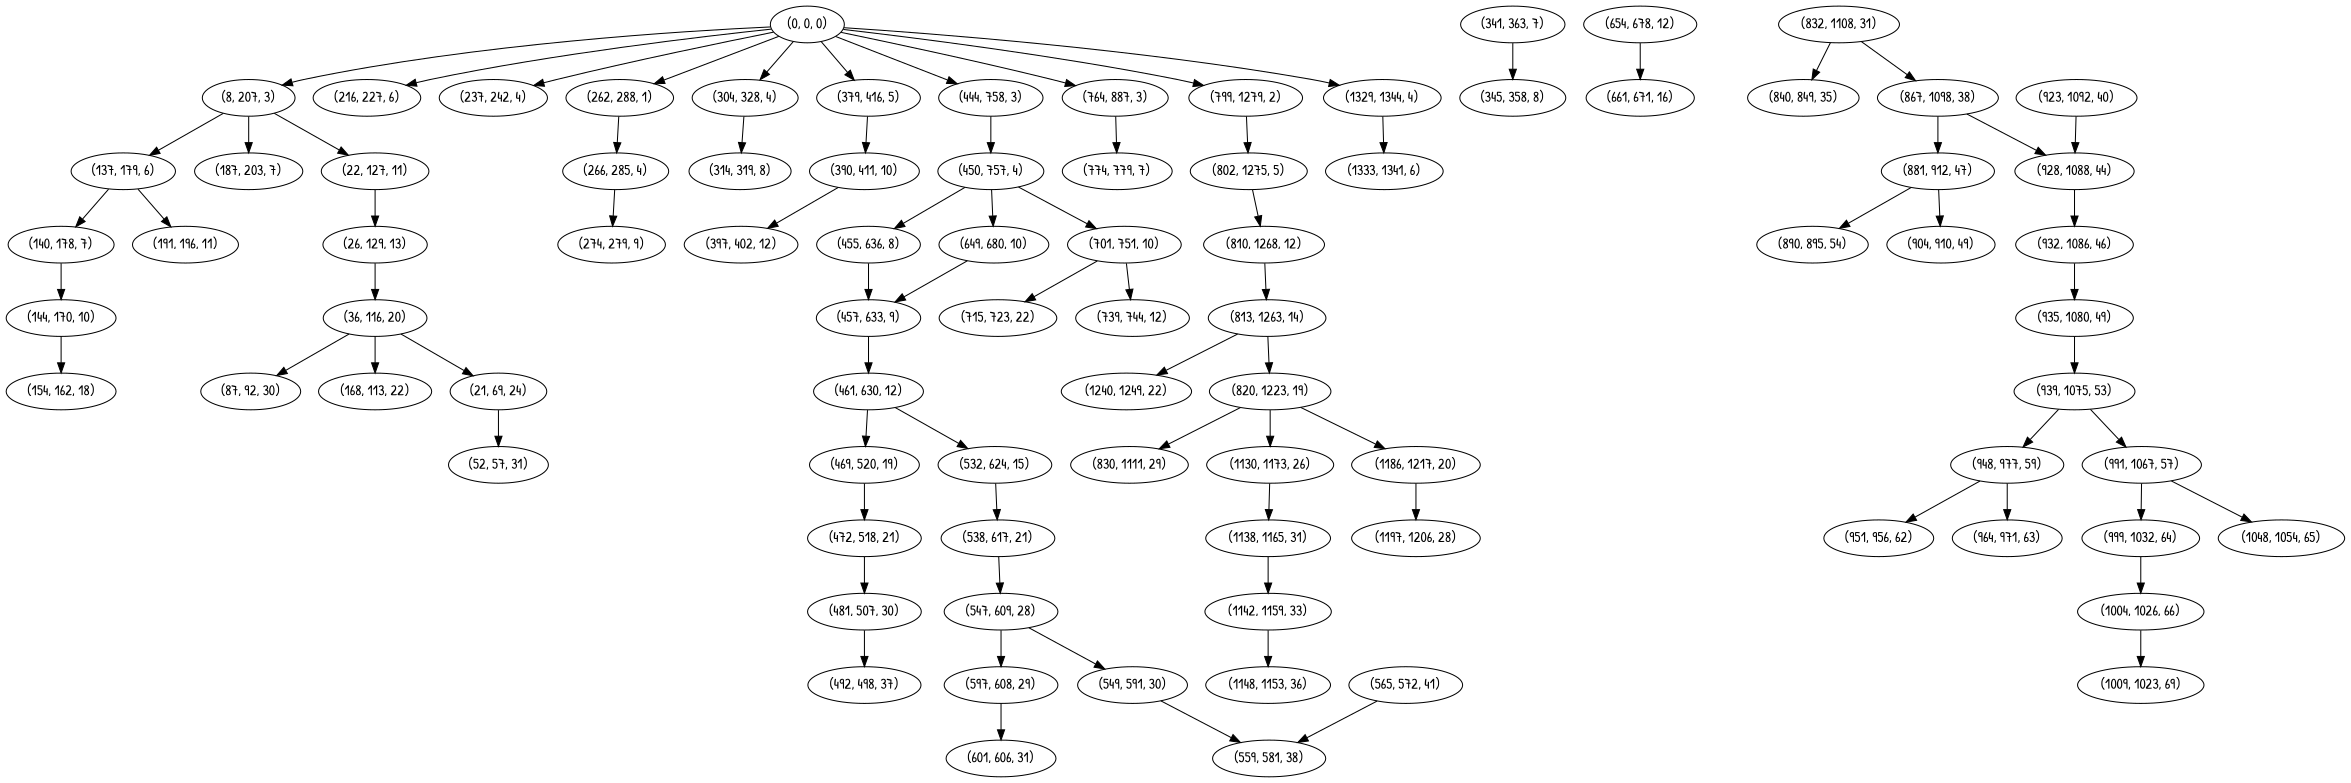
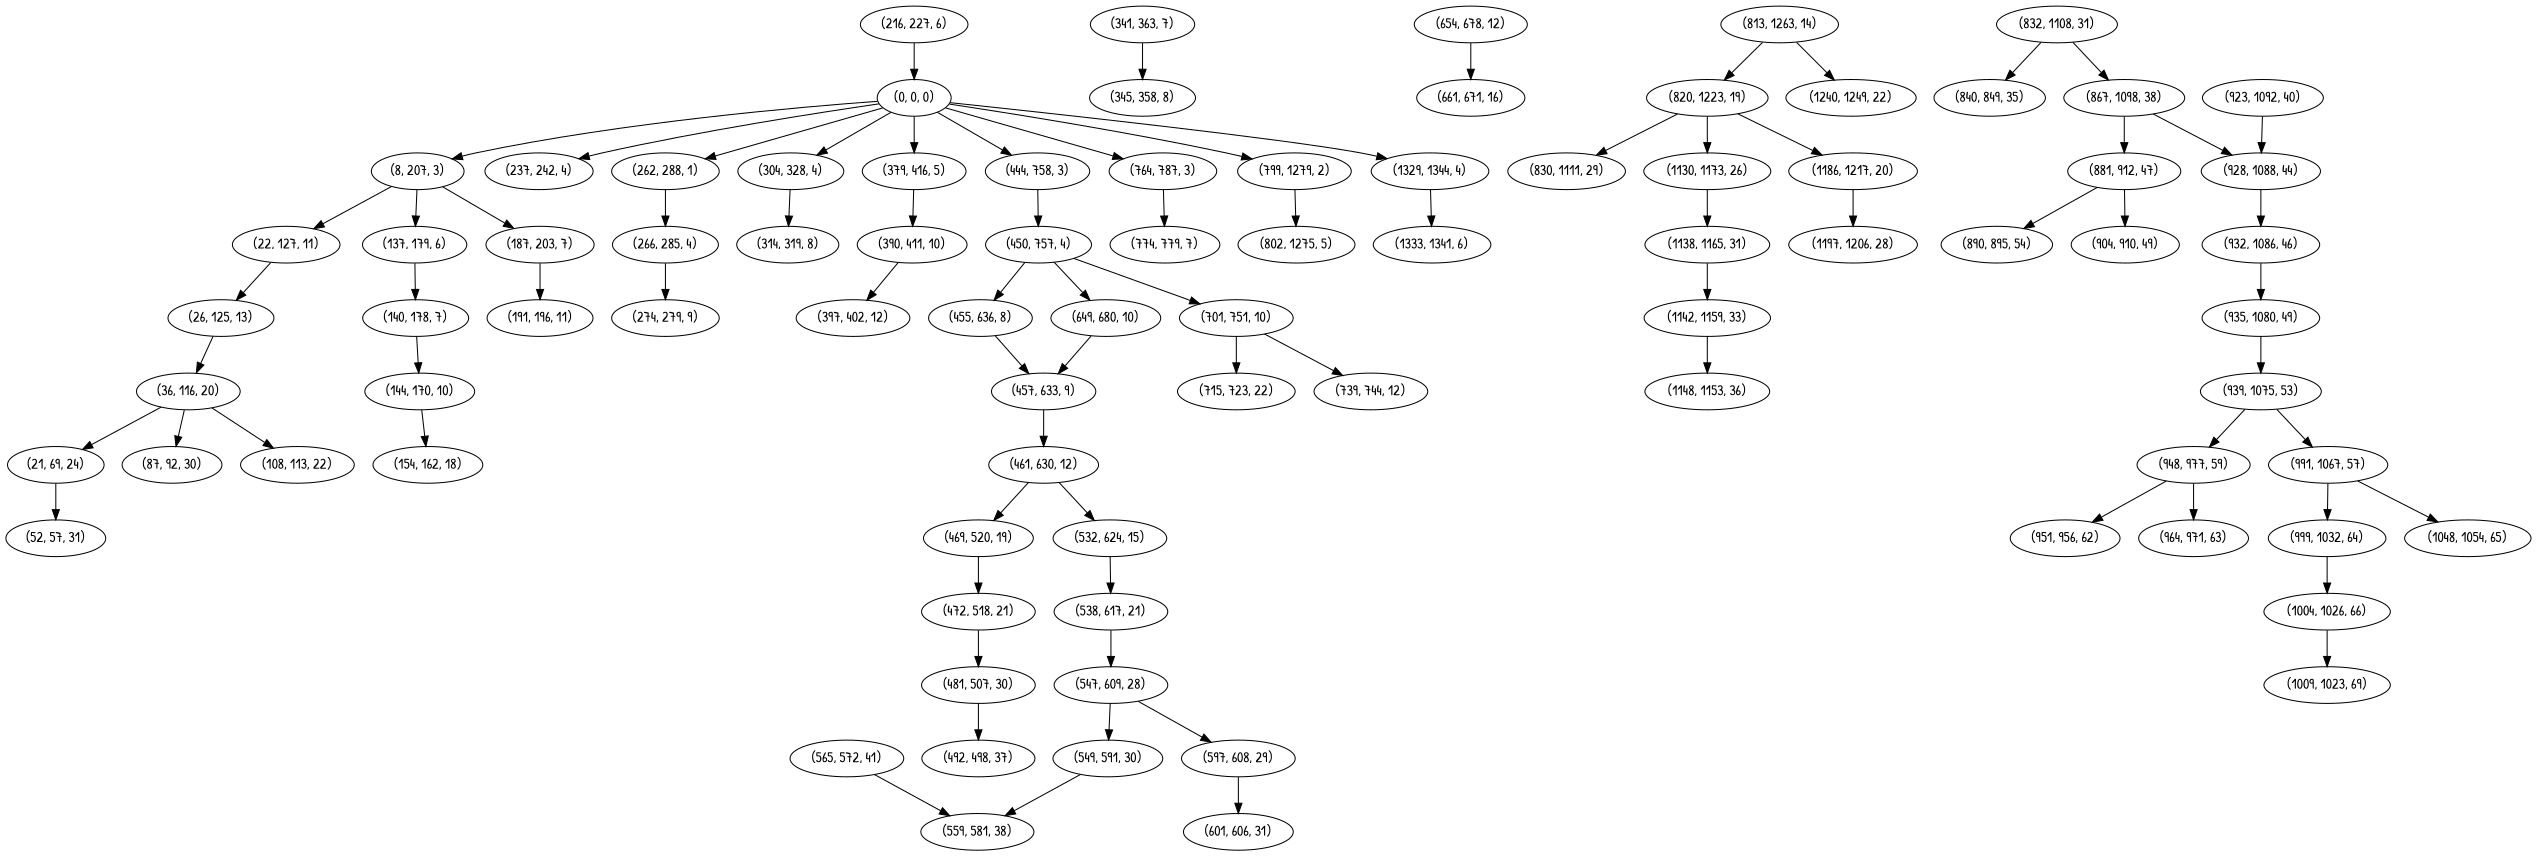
(593, 51) -> (914, 56)
(1115, 98) -> (1163, 171)
(151, 204) -> (540, 276)
(375, 245) -> (221, 318)
(1264, 245) -> none
(375, 391) -> (297, 465)
